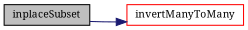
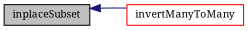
(103, 22) -> (114, 8)
